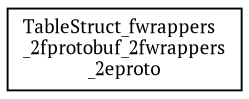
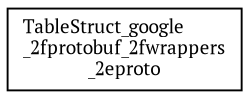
(125, 49) -> (125, 49)
